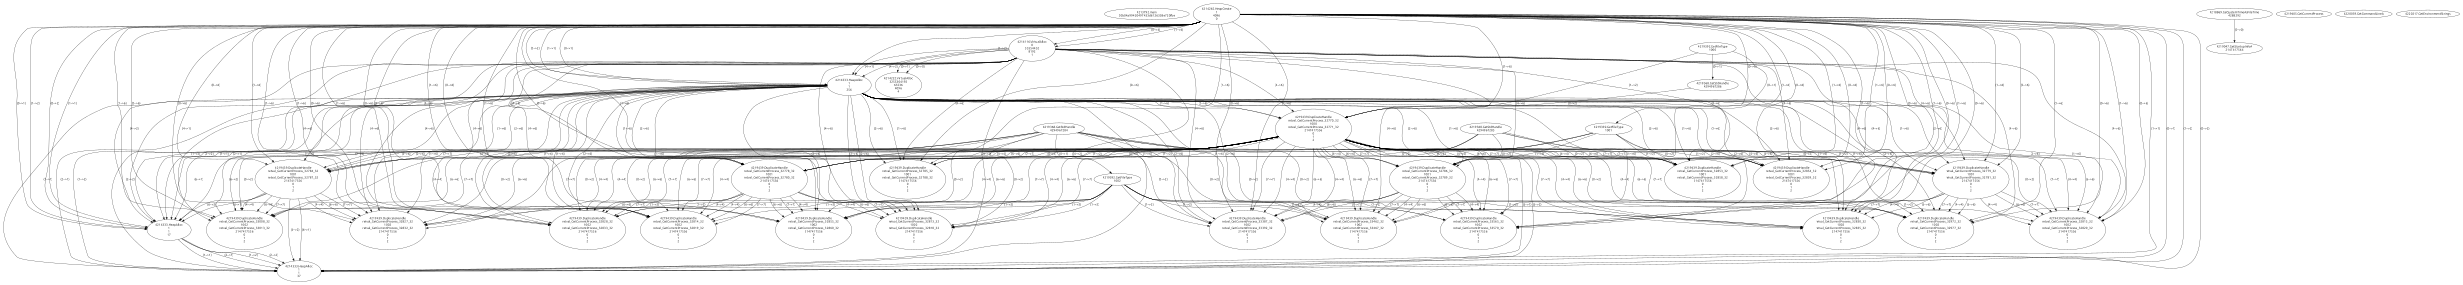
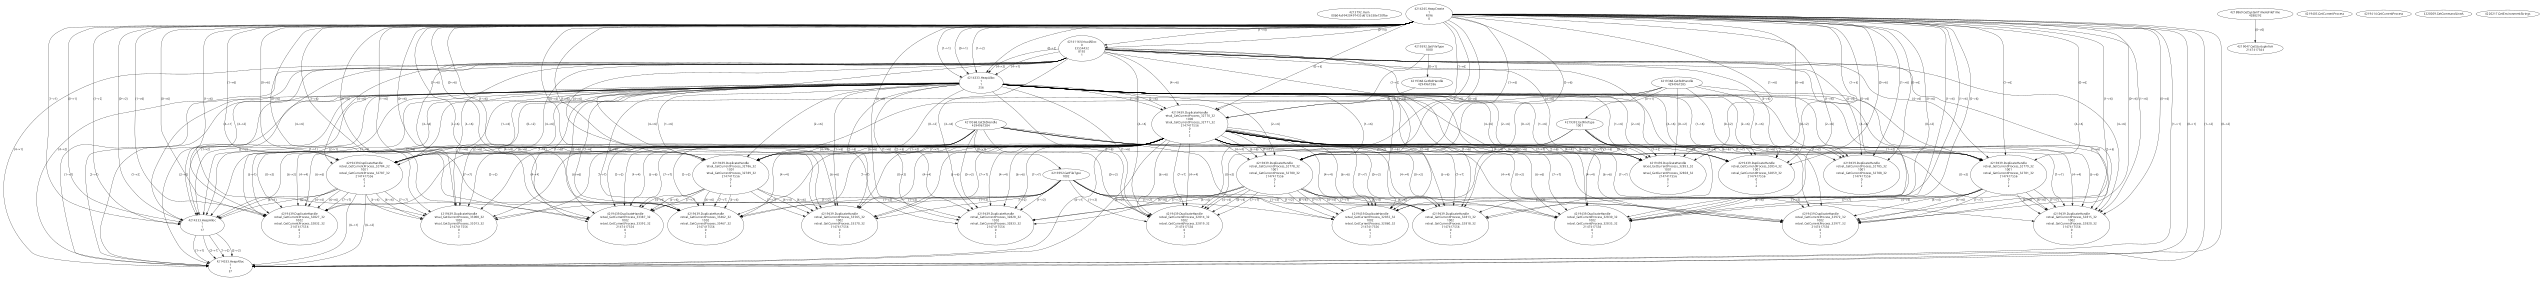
none -> (2384, 14)
(898, 85) -> none
(1726, 109) -> (1639, 100)
